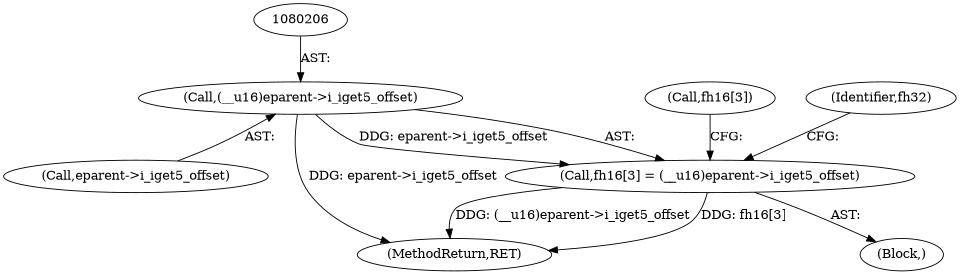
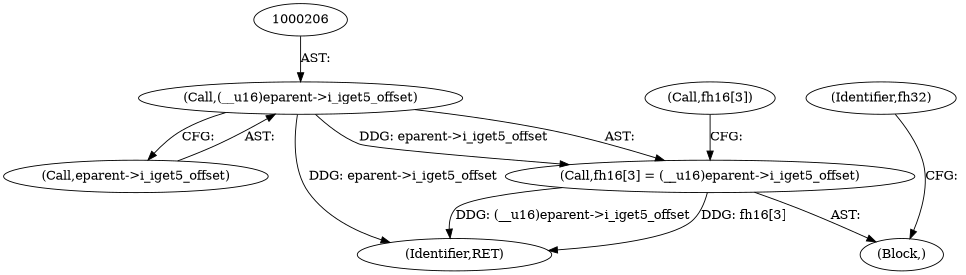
(301, 20) -> (301, 20)
none -> (187, 128)
(801, 135) -> (924, 169)
(454, 255) -> (454, 255)
